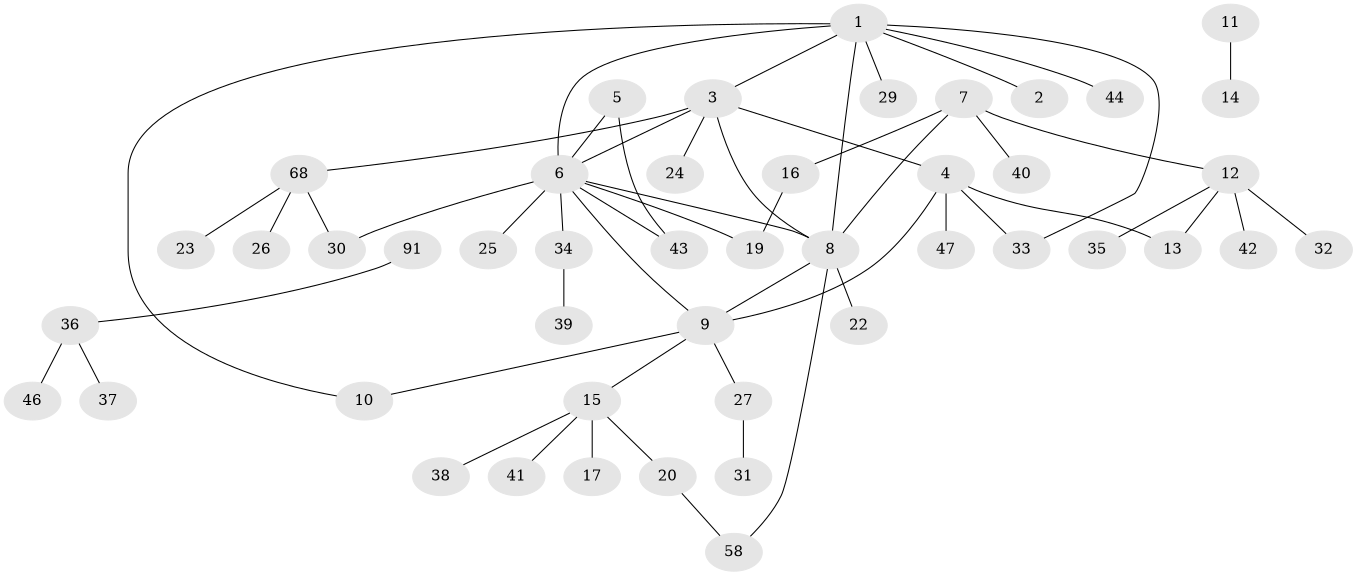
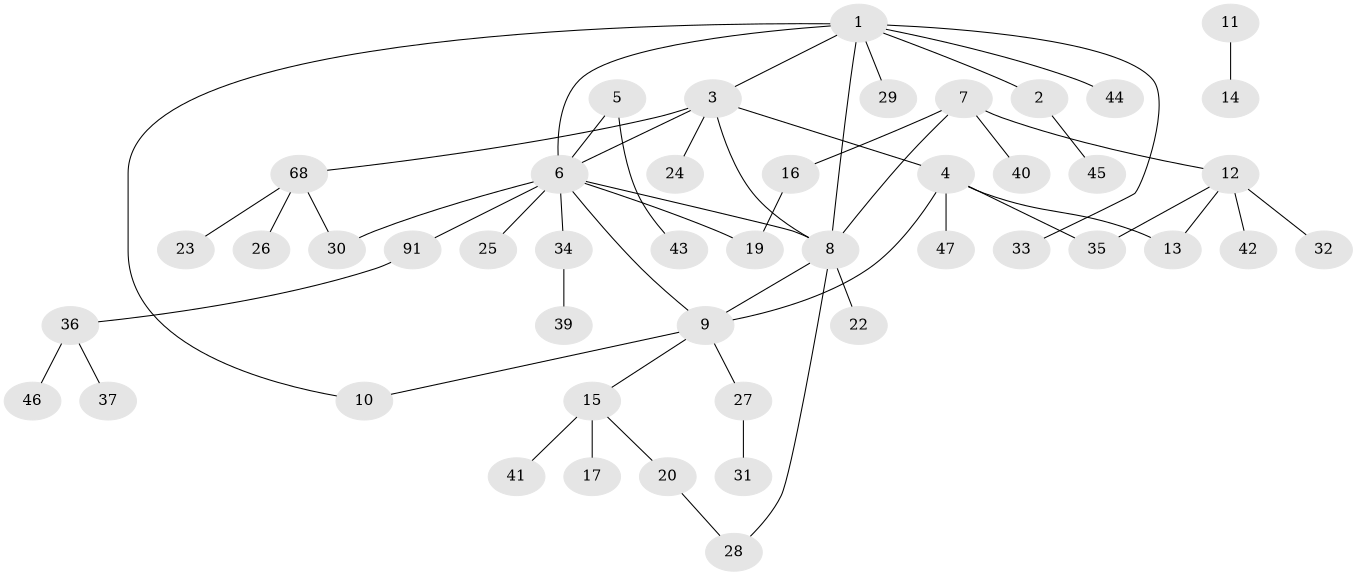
none -> (1097, 174)
(619, 212) -> (486, 212)
(984, 212) -> (1022, 212)
(441, 477) -> none
(734, 552) -> (734, 552)
